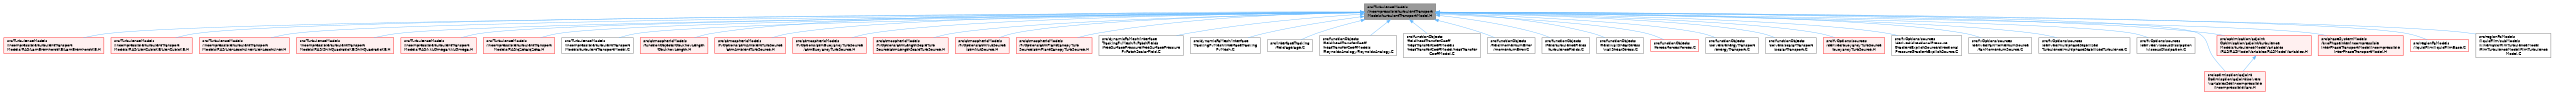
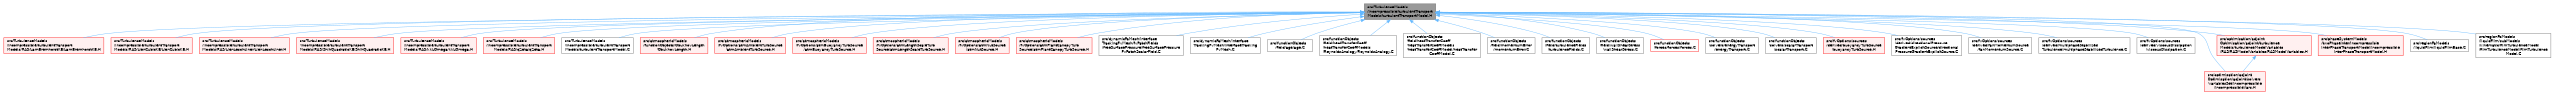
(1290, 46) -> (1290, 46)
(2440, 46) -> (2440, 46)
